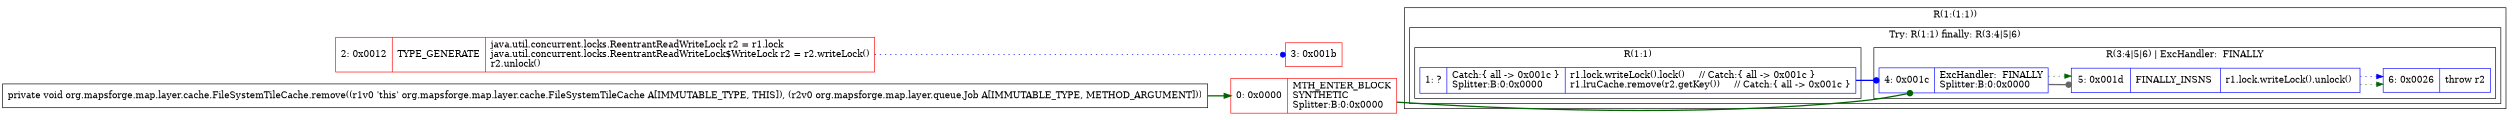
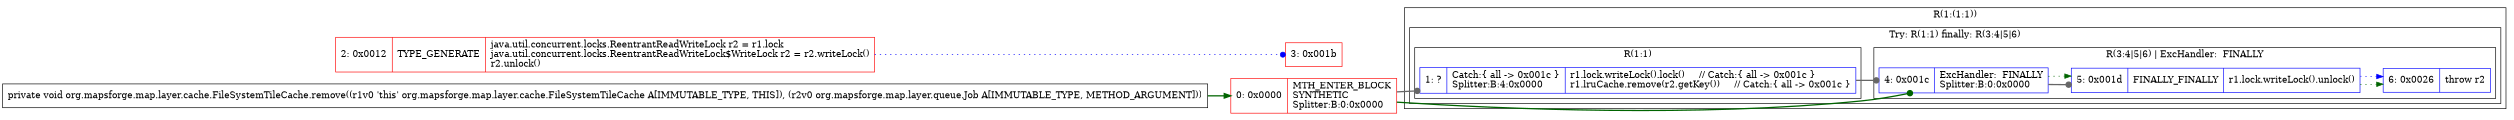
(1865, 80) -> (1865, 80)
(2174, 80) -> (2176, 80)
(1498, 85) -> (1498, 85)
none -> (1406, 91)
